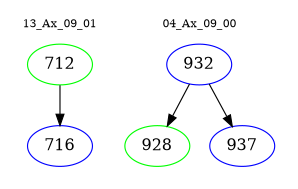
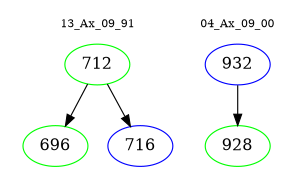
(60, 24) -> (98, 24)
none -> (55, 146)
(242, 146) -> none
